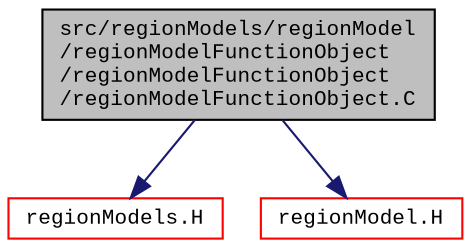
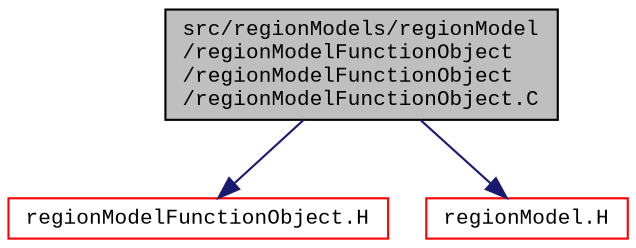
(116, 218) -> (198, 218)
